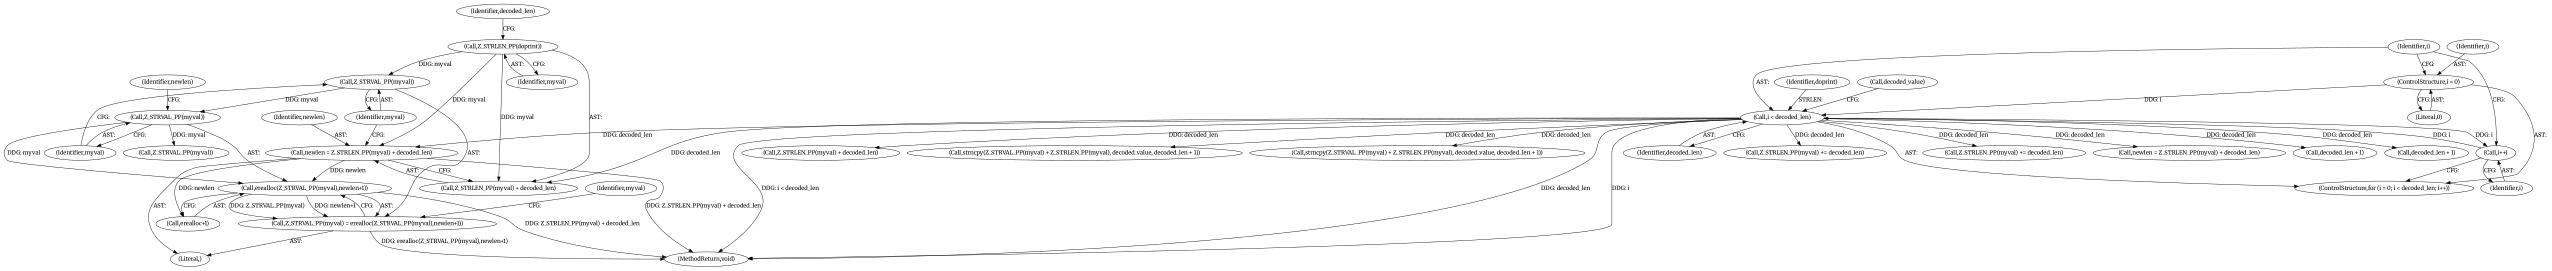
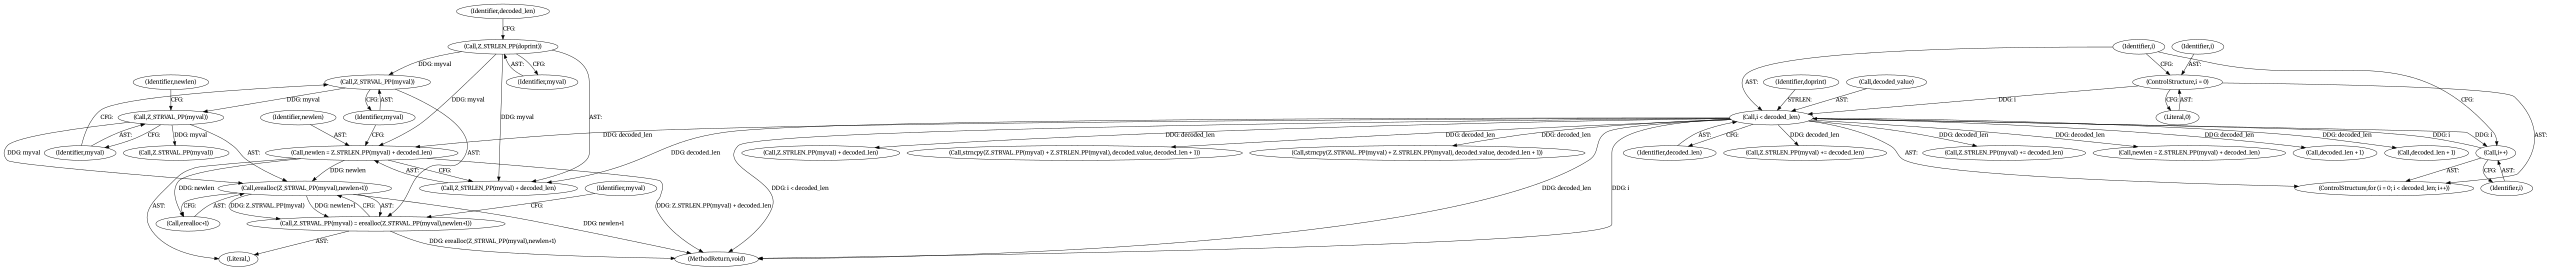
(1854, 100) -> (1843, 100)
(2453, 171) -> (2454, 171)
(583, 224) -> (604, 224)
